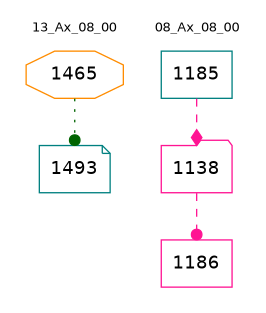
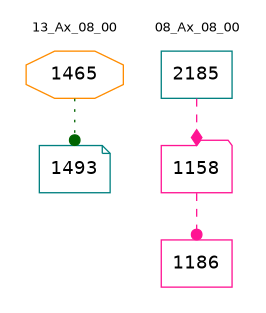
(197, 75) -> (197, 75)
(197, 169) -> (197, 169)
